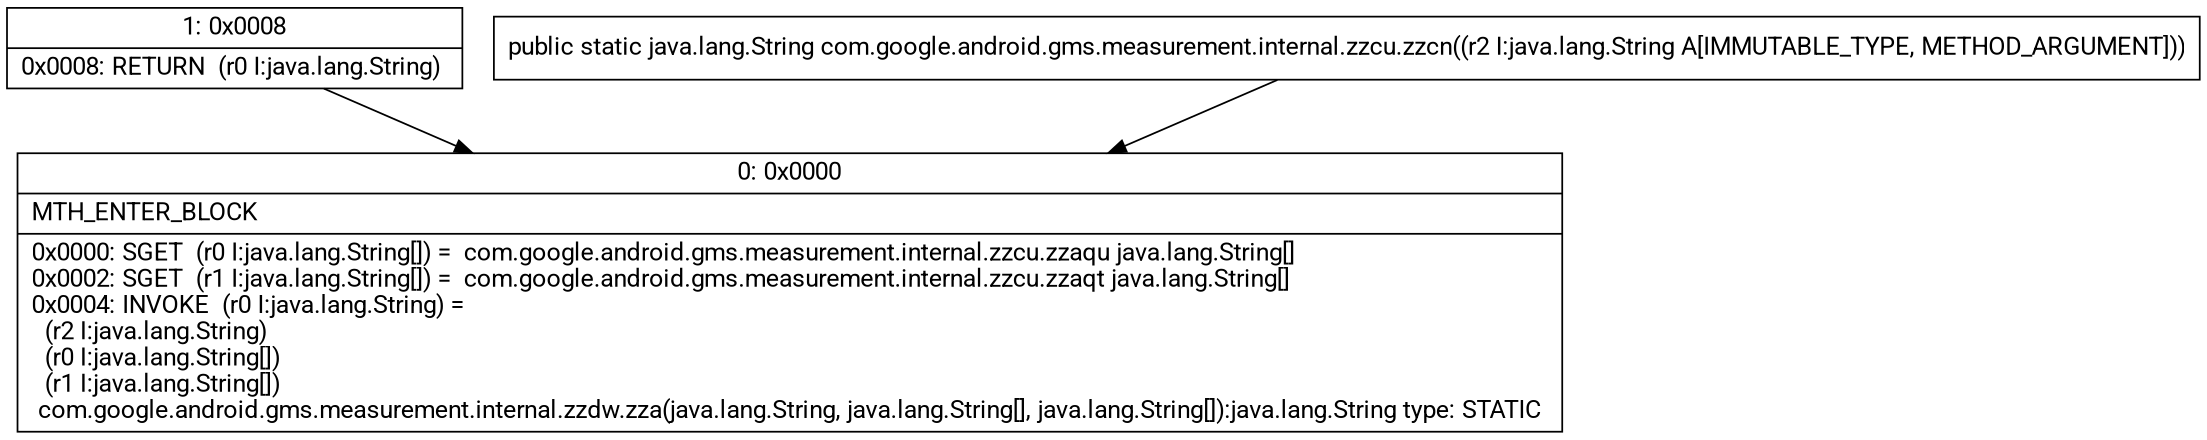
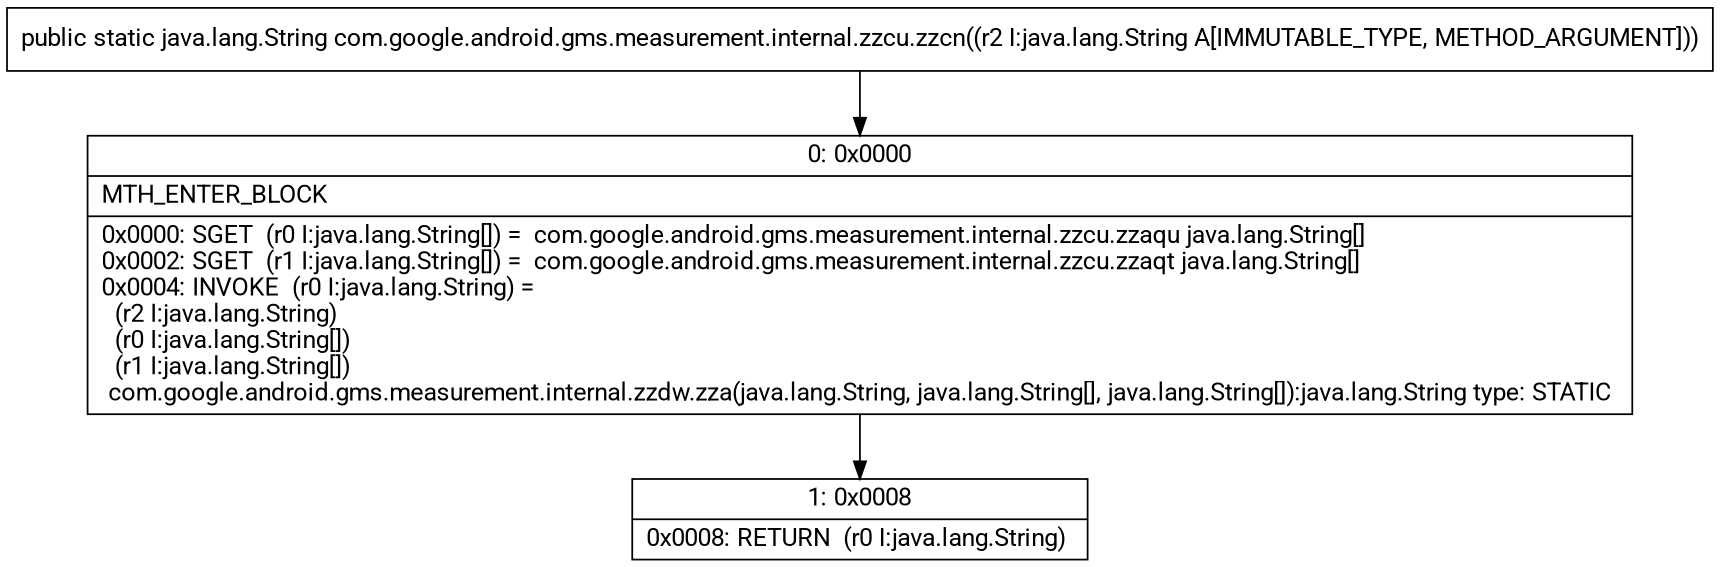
(390, 117) -> (860, 438)
